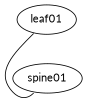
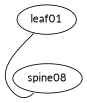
(48, 78) -> (48, 78)
